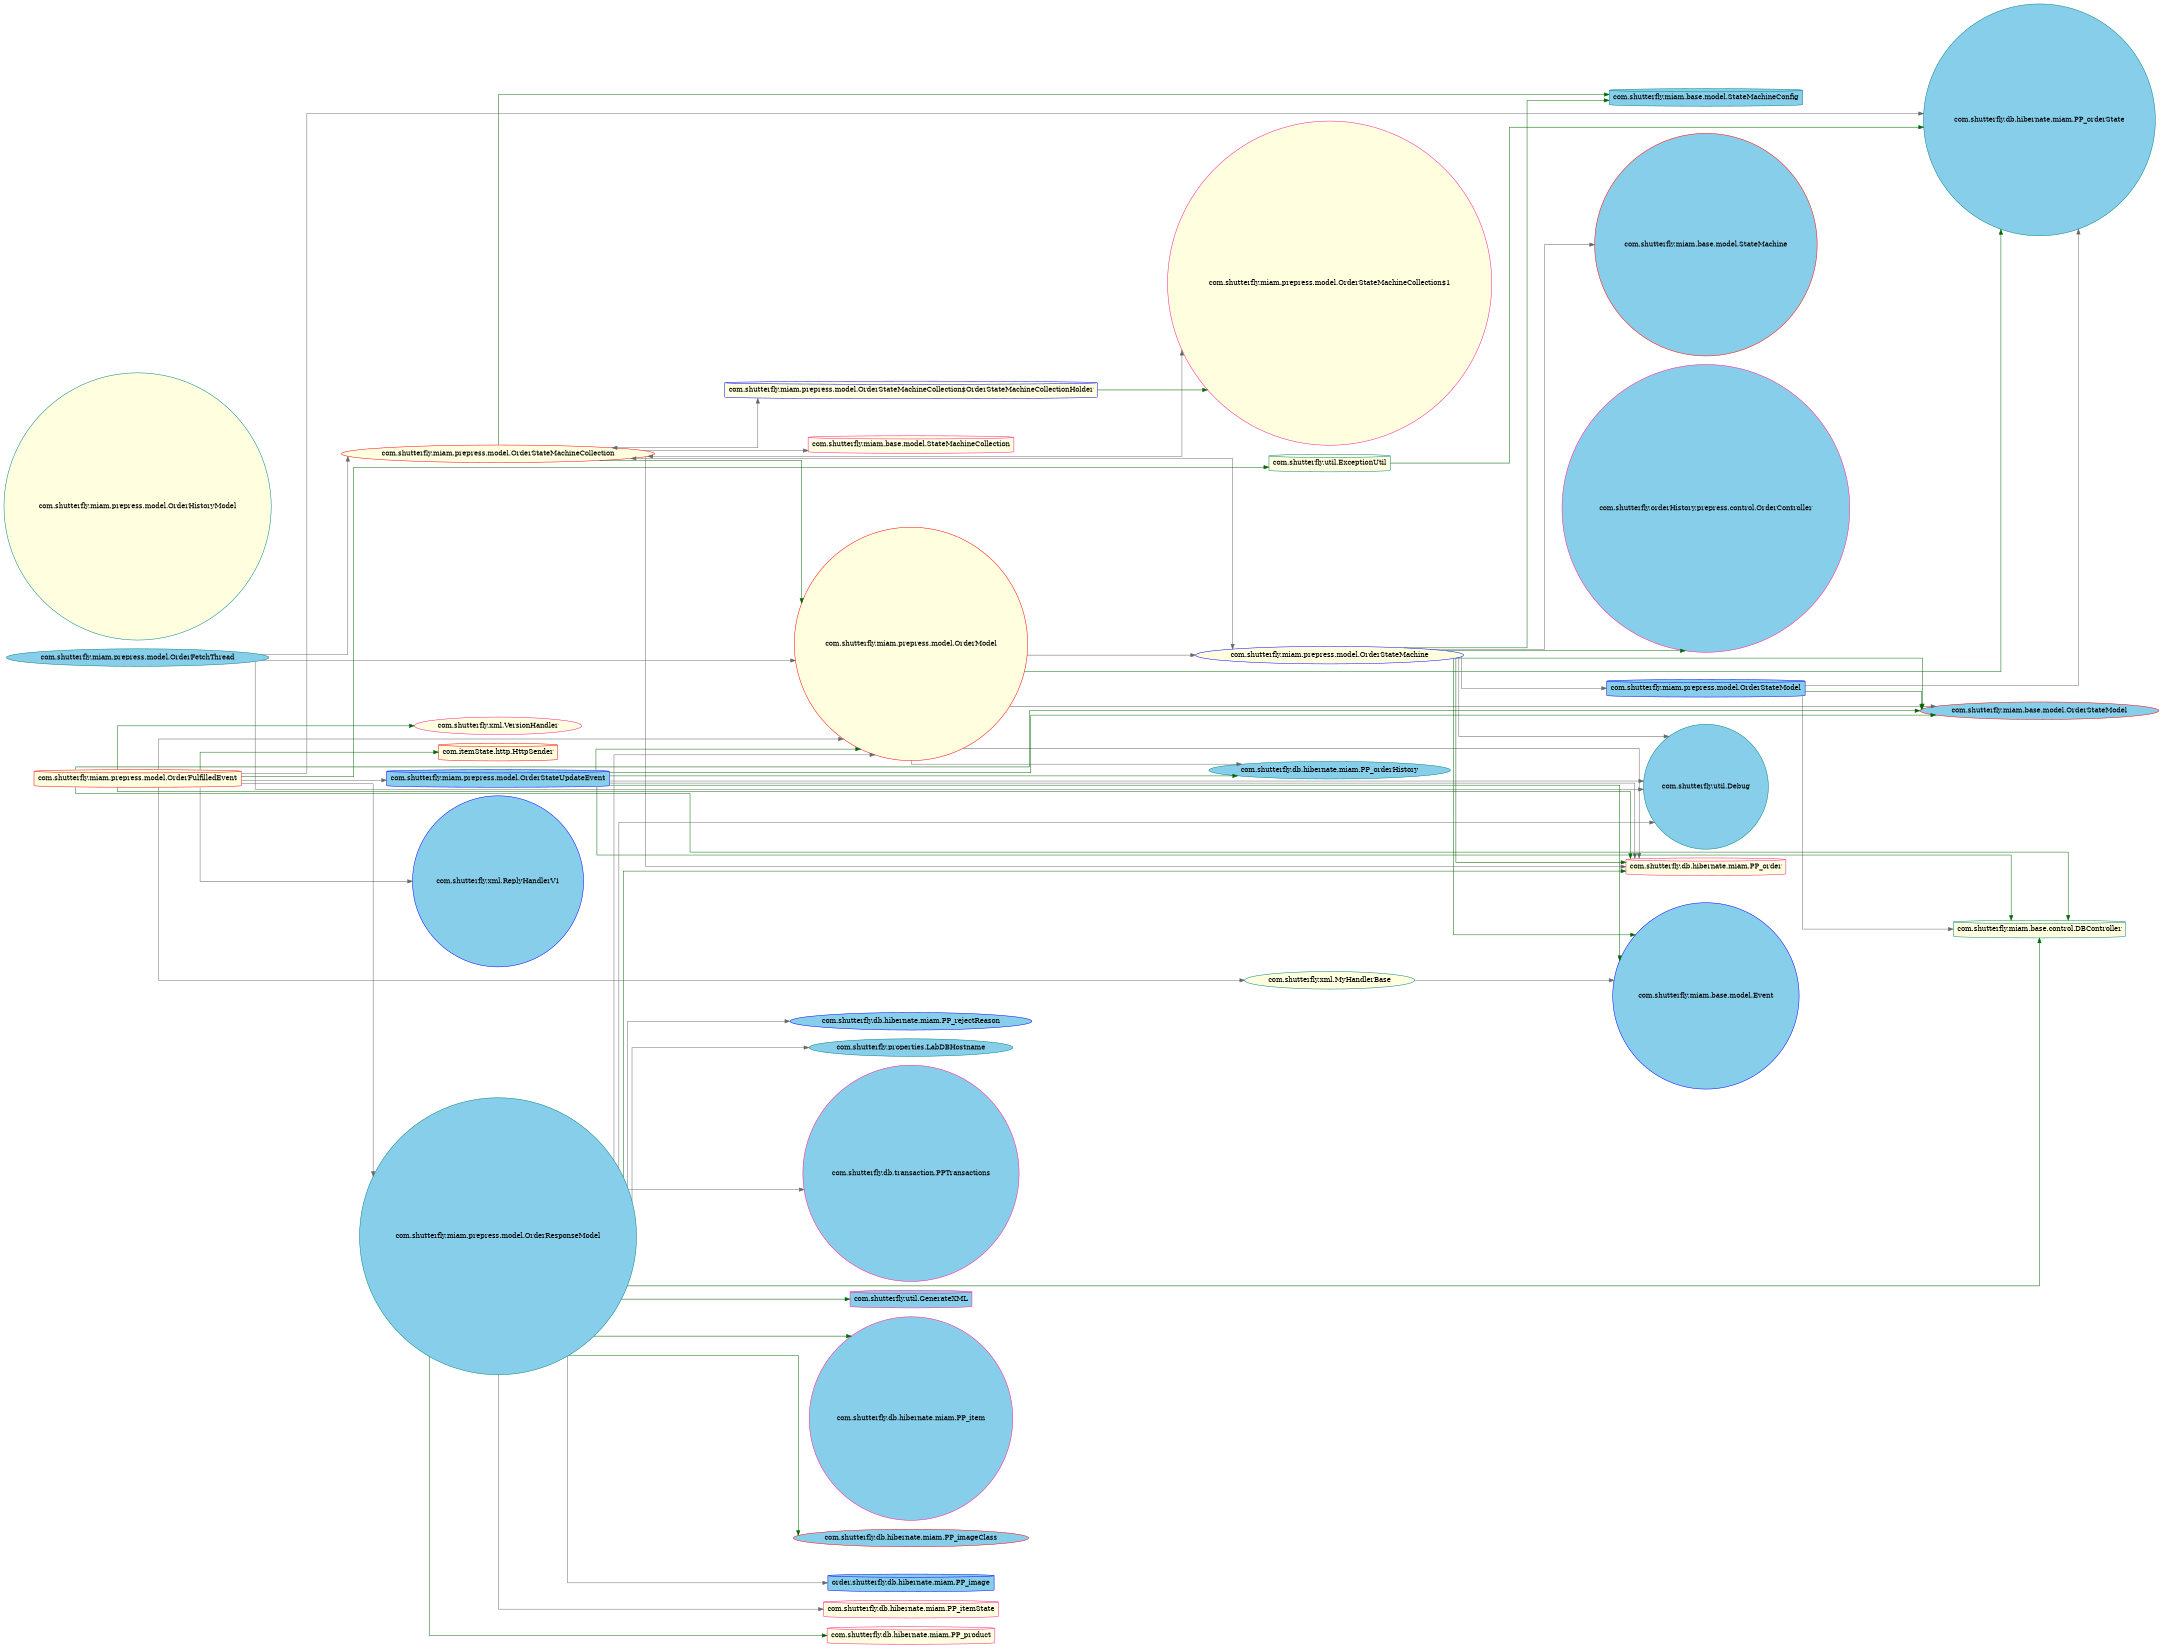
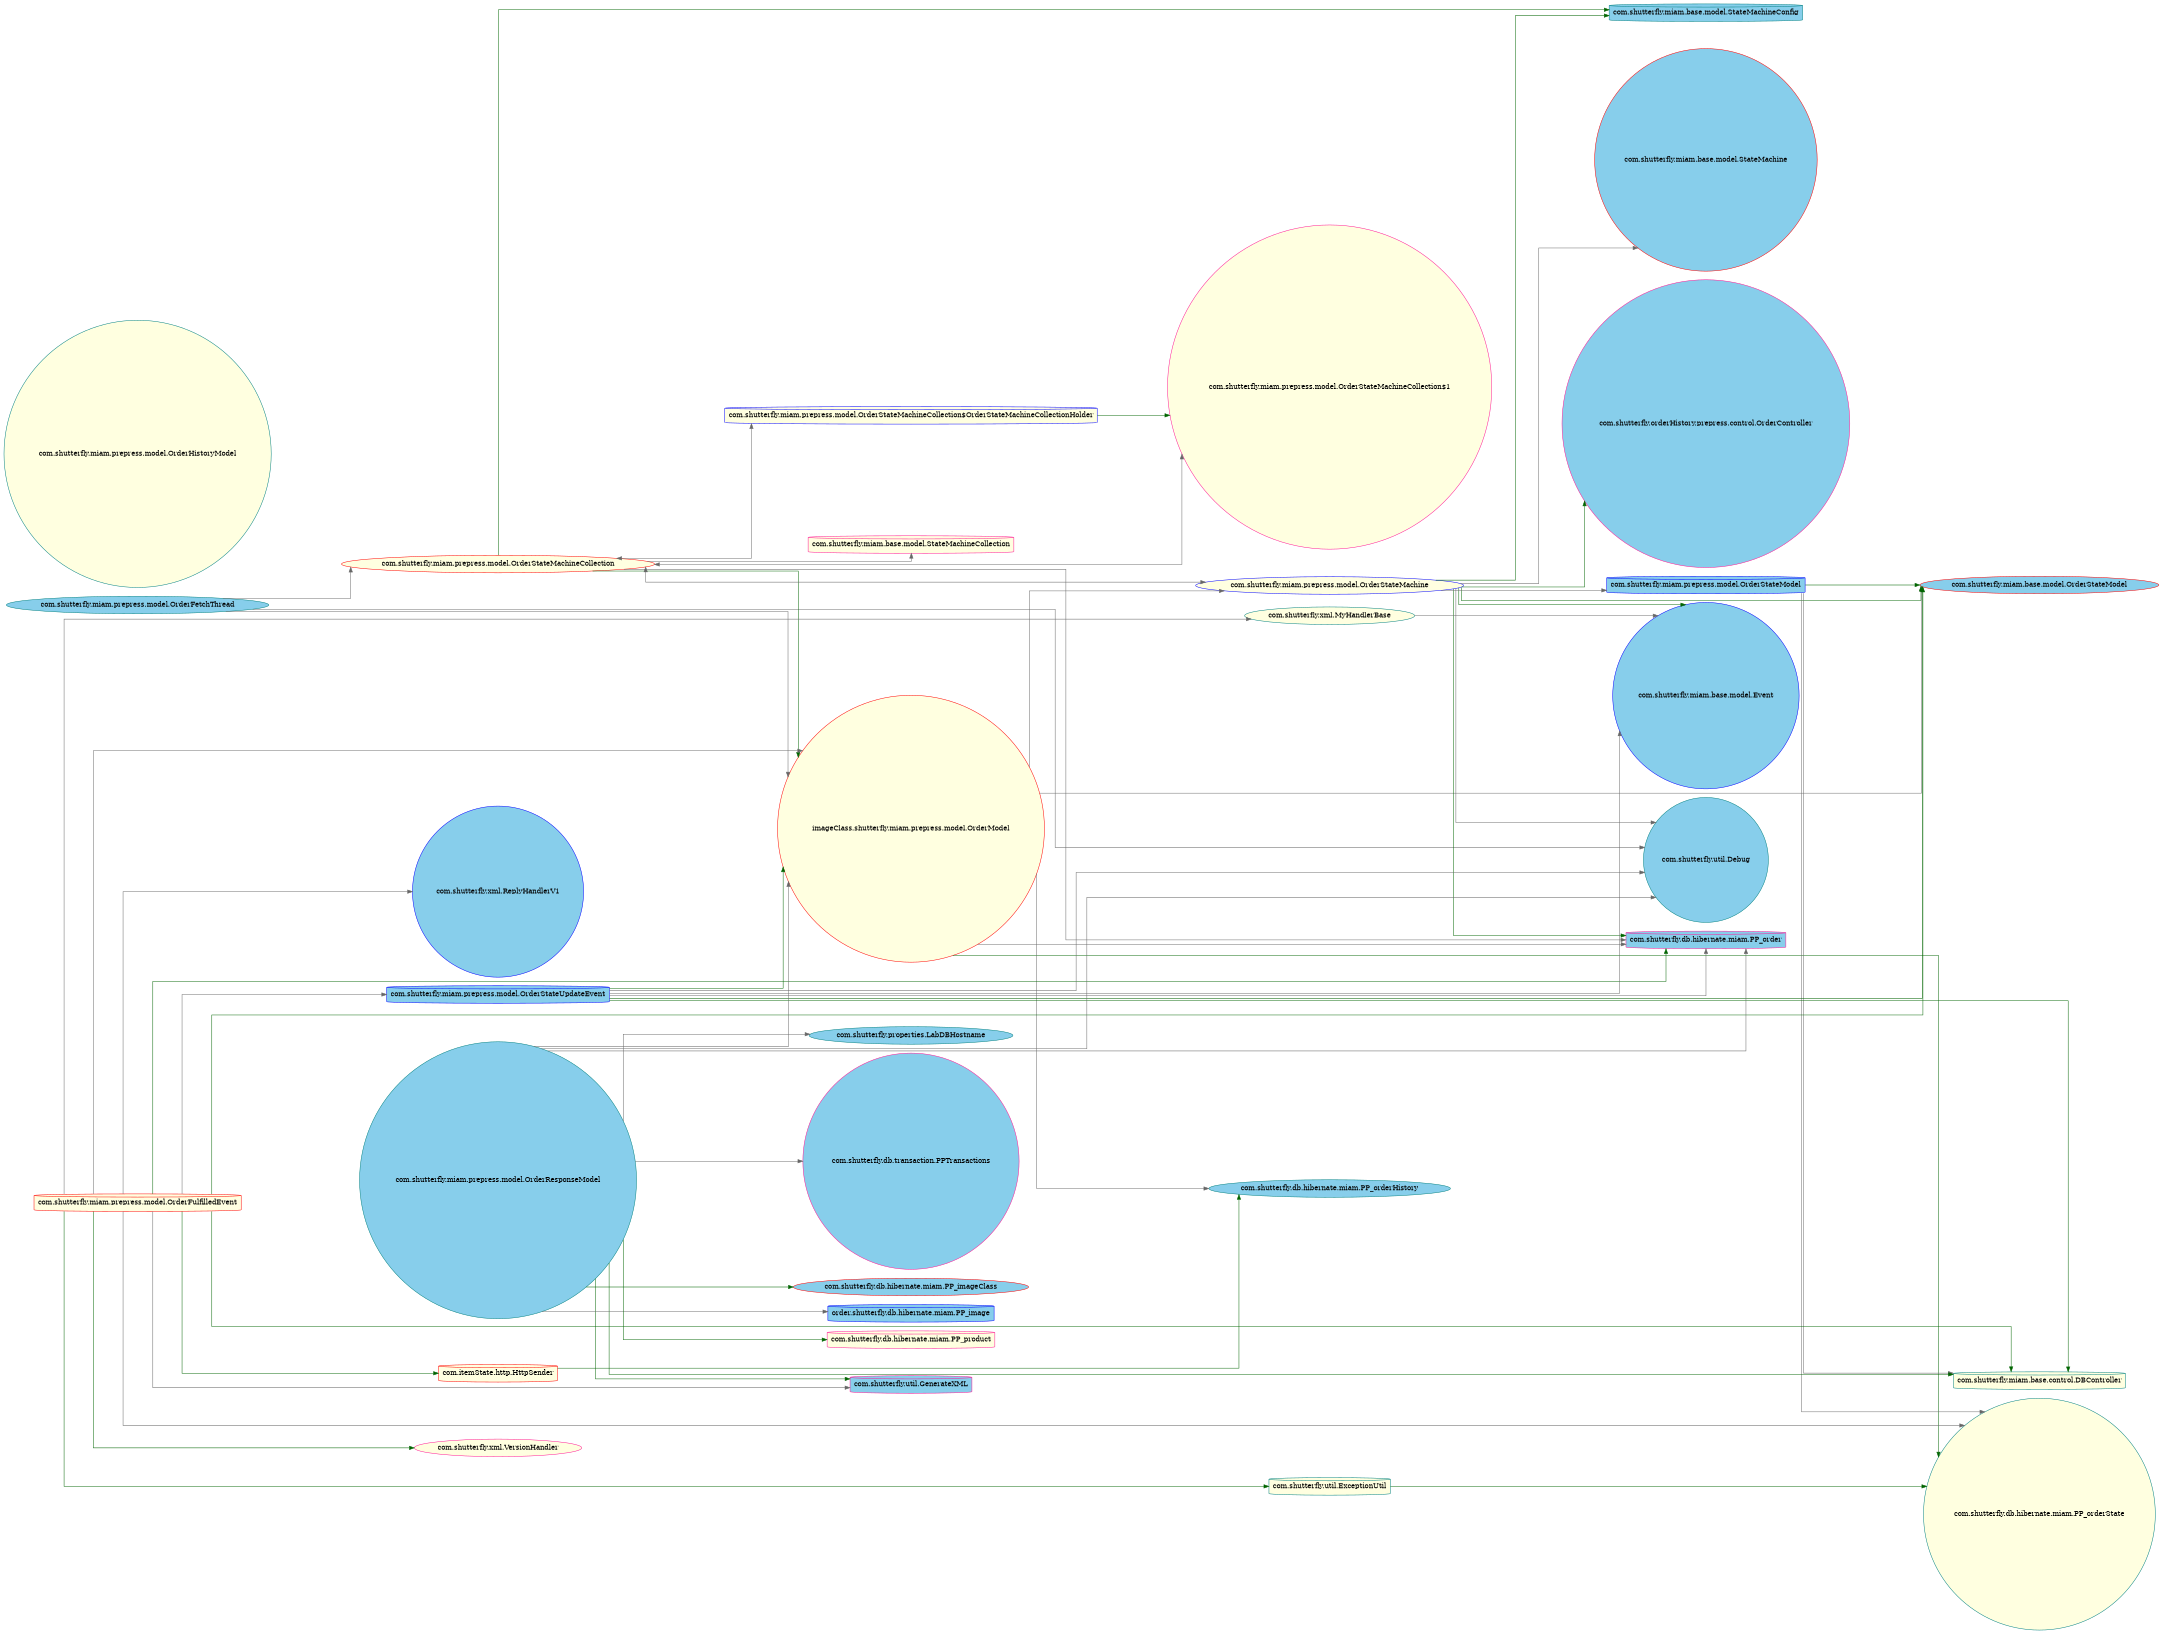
(2039, 120) -> (2039, 1514)
(911, 644) -> (911, 829)
(921, 776) -> (983, 1368)
(1200, 785) -> (1243, 993)
(1706, 867) -> (1706, 940)
(969, 871) -> (1195, 1051)
(373, 912) -> (411, 1388)
(911, 1021) -> none
(911, 1419) -> none
(911, 1609) -> none
